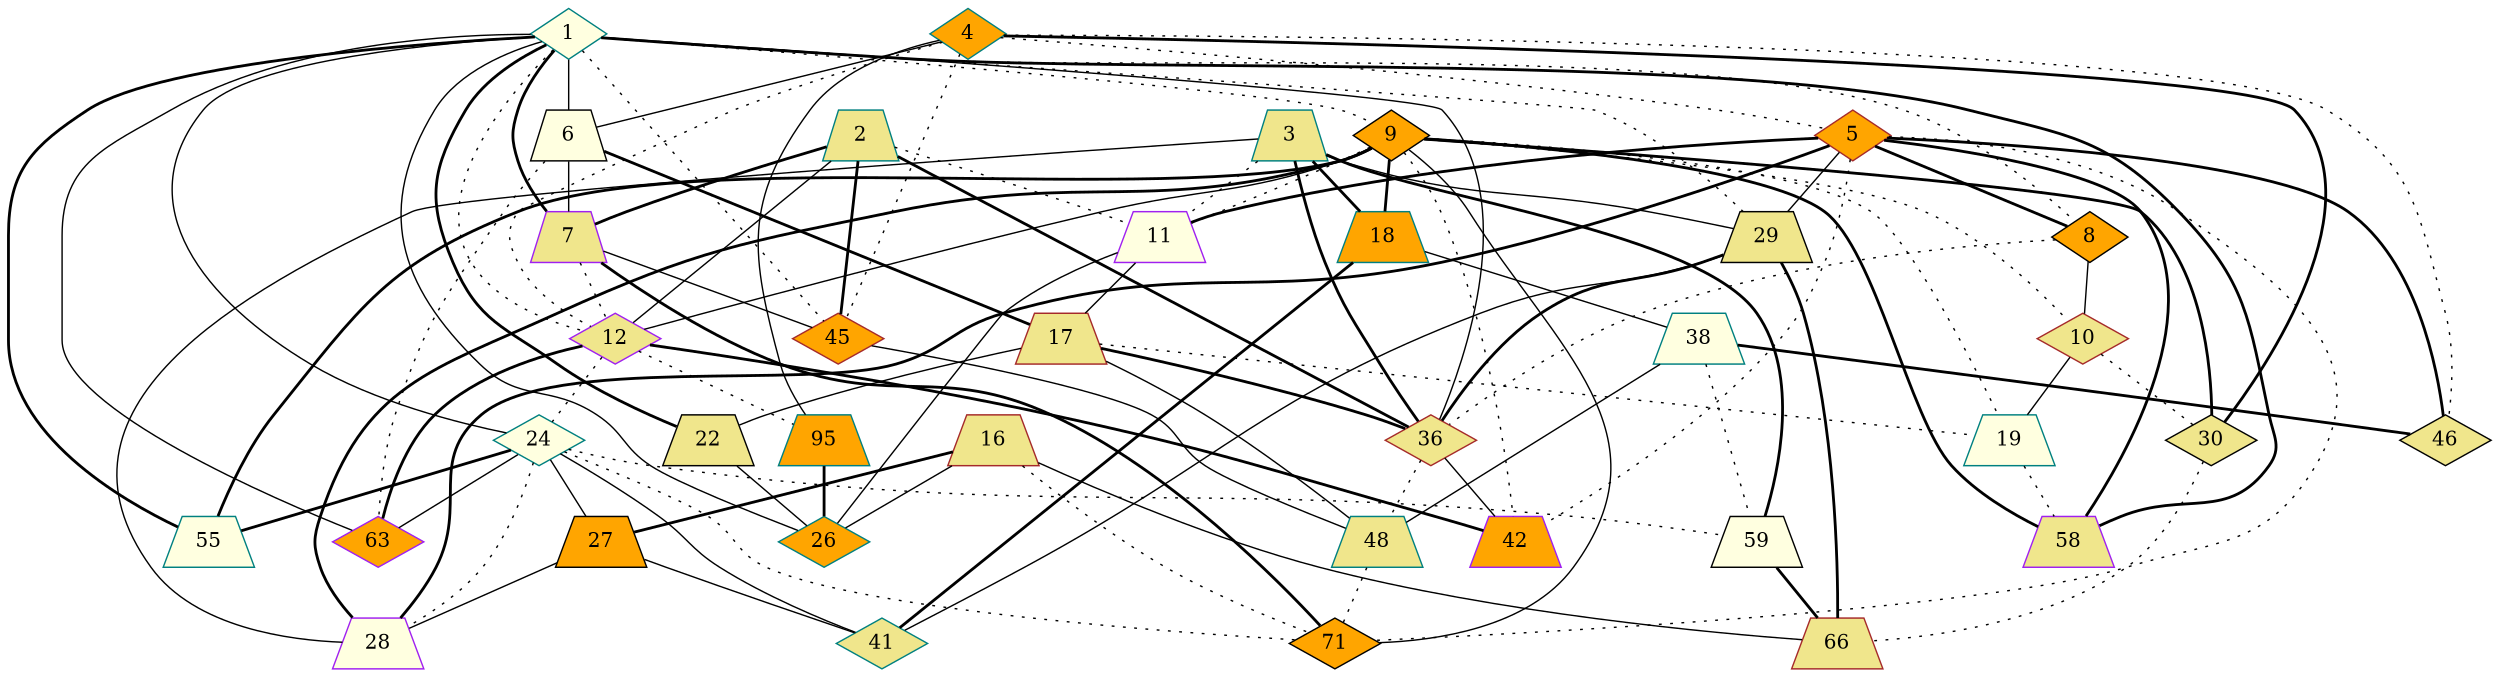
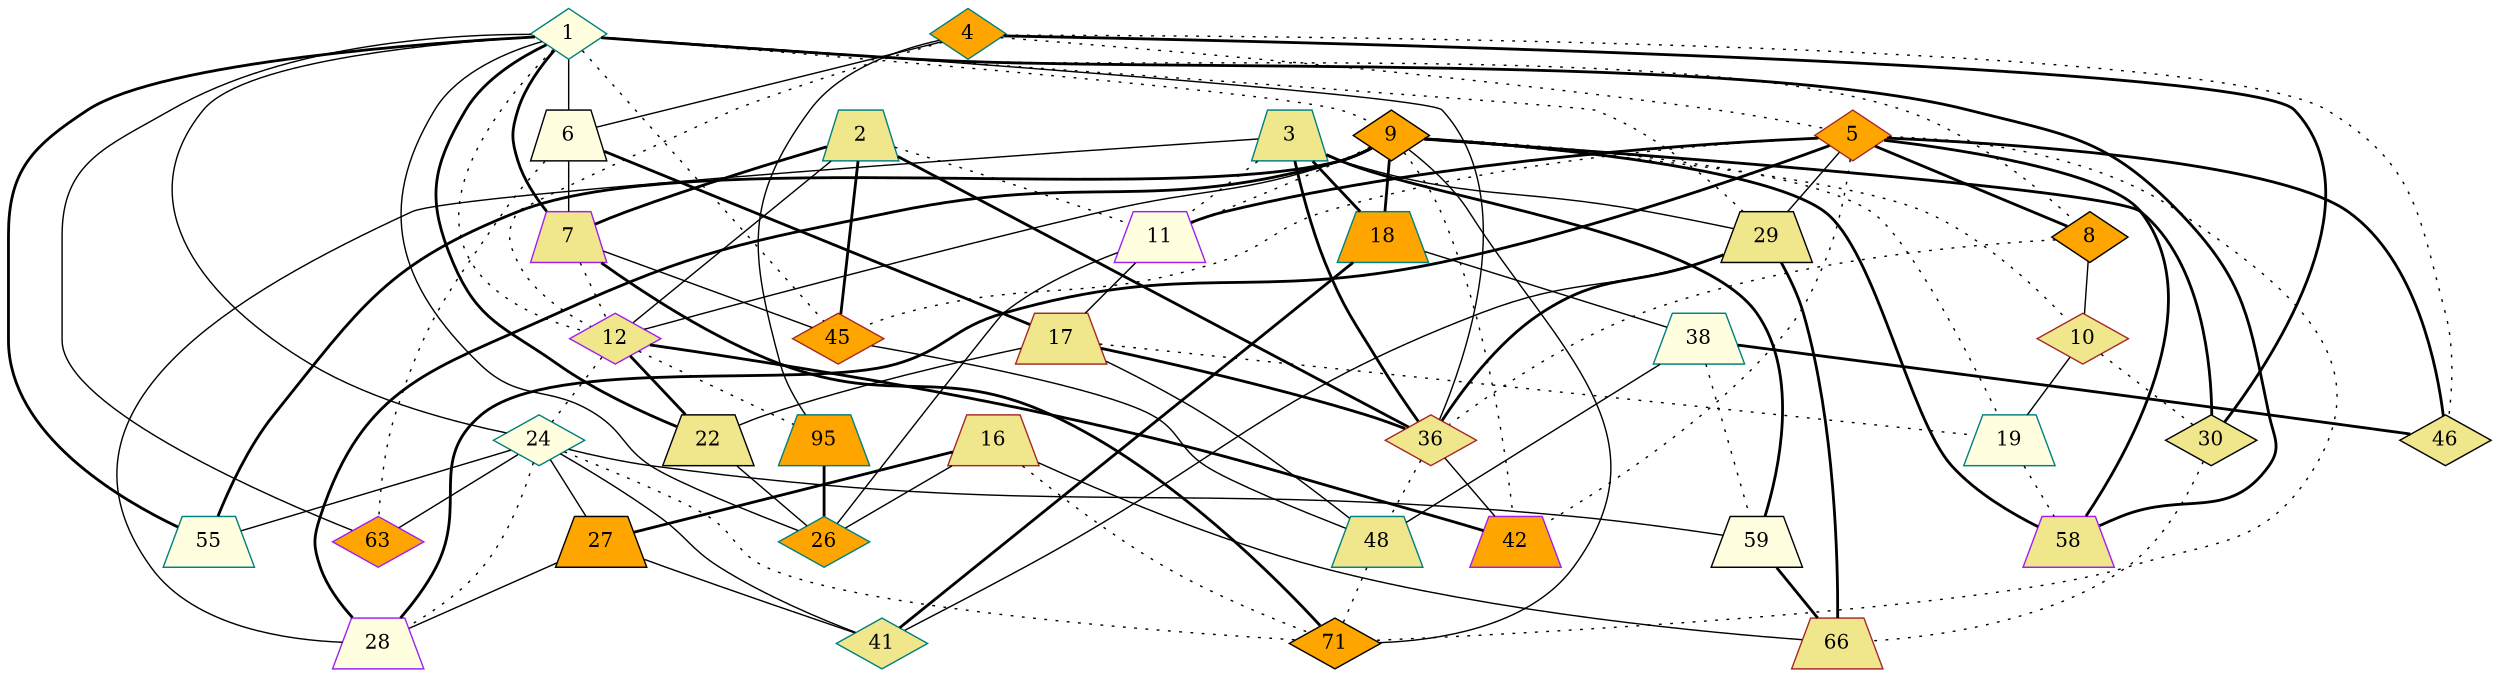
(900, 192) -> (1334, 209)
(453, 400) -> (659, 387)
(369, 492) -> (369, 492)
(1087, 497) -> (1087, 497)
